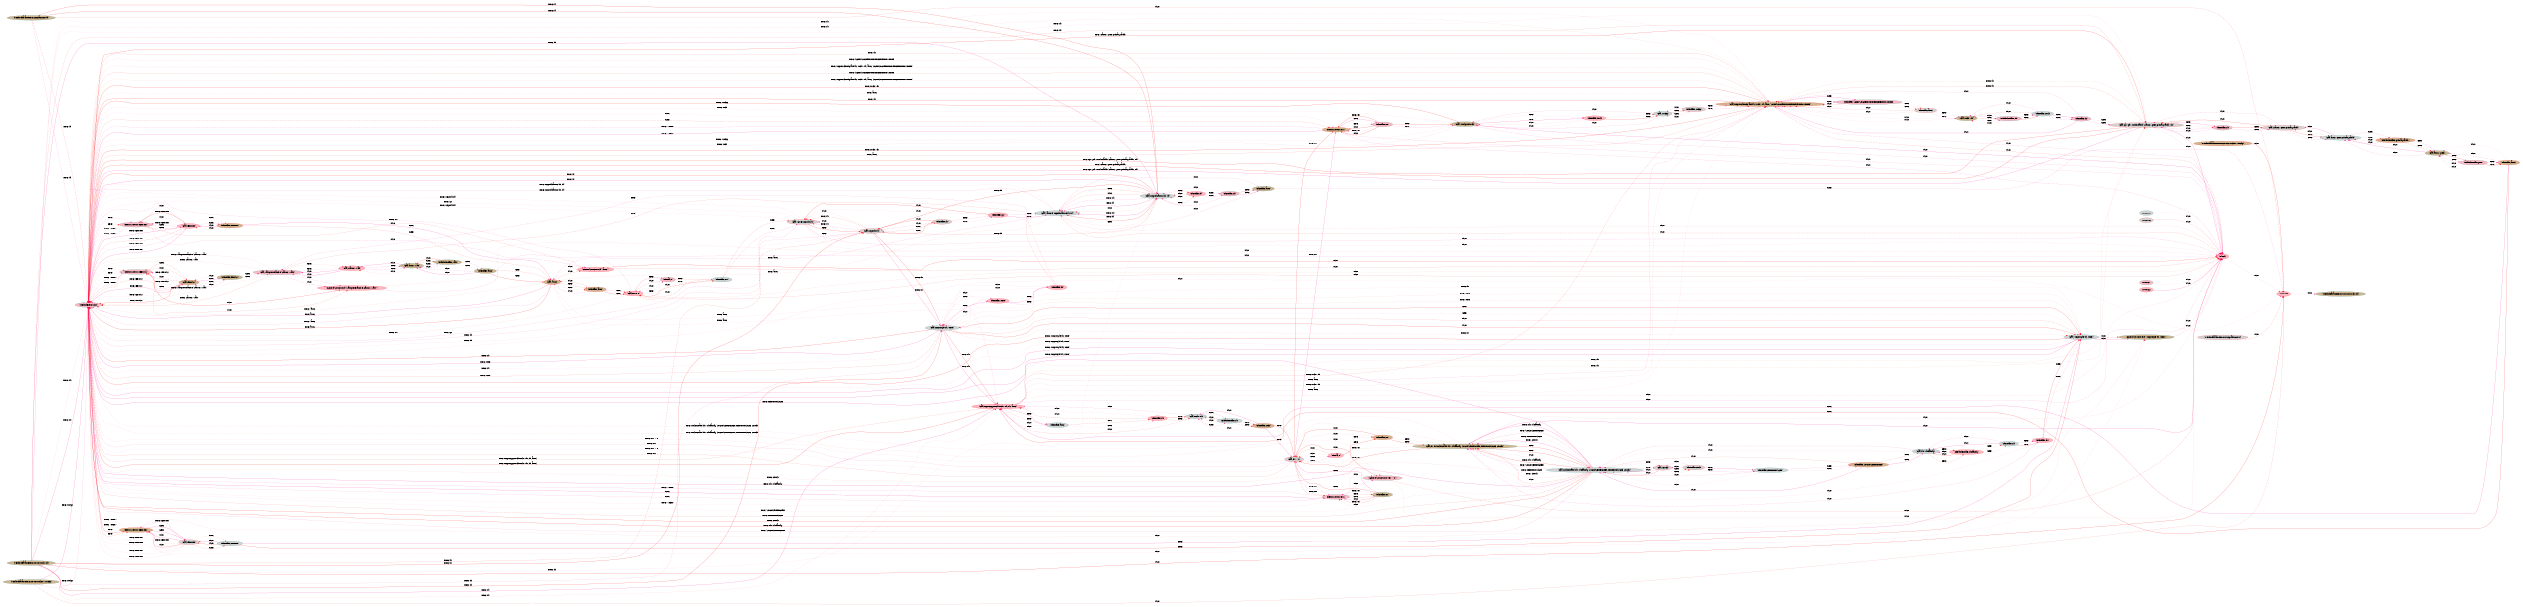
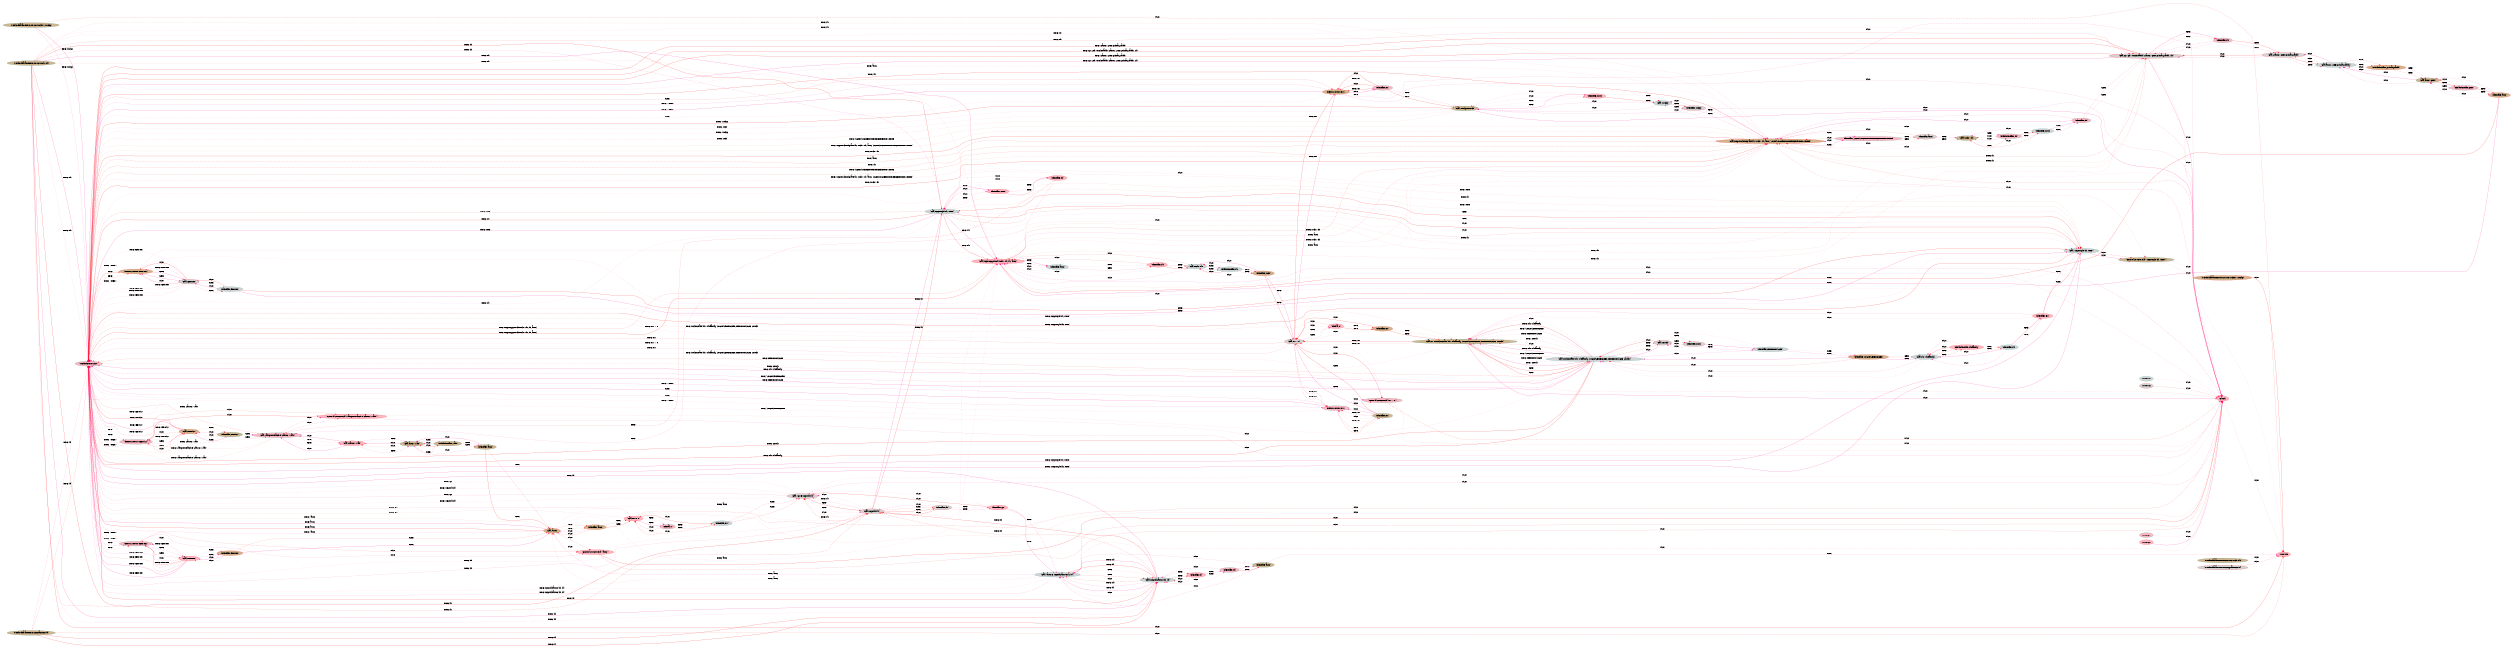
(2302, 294) -> (2261, 558)
